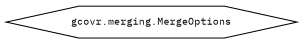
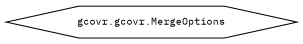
(152, 22) -> (152, 22)
